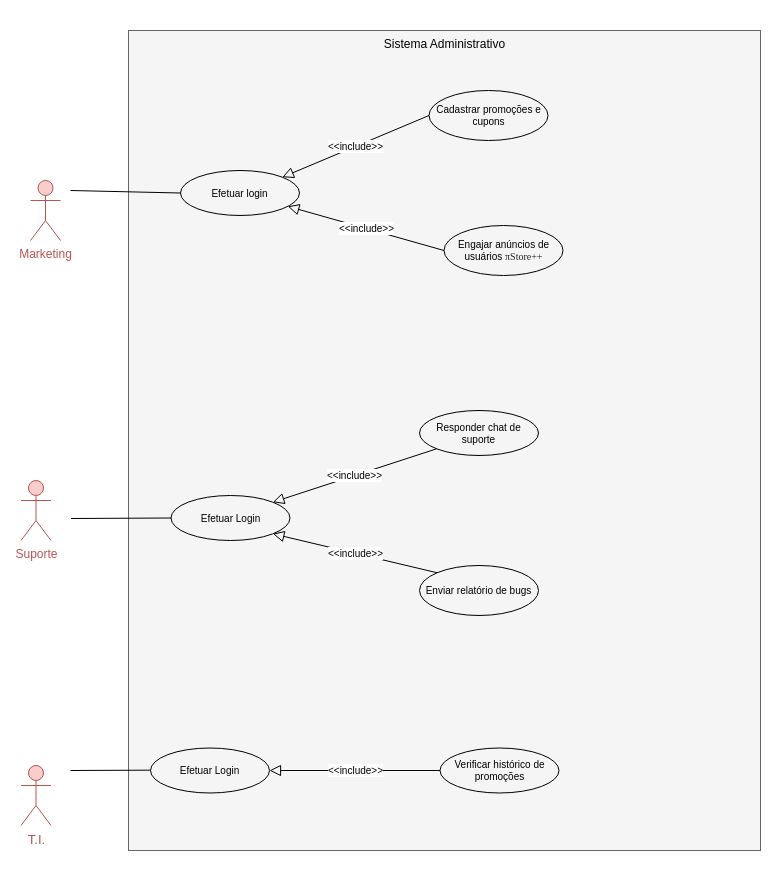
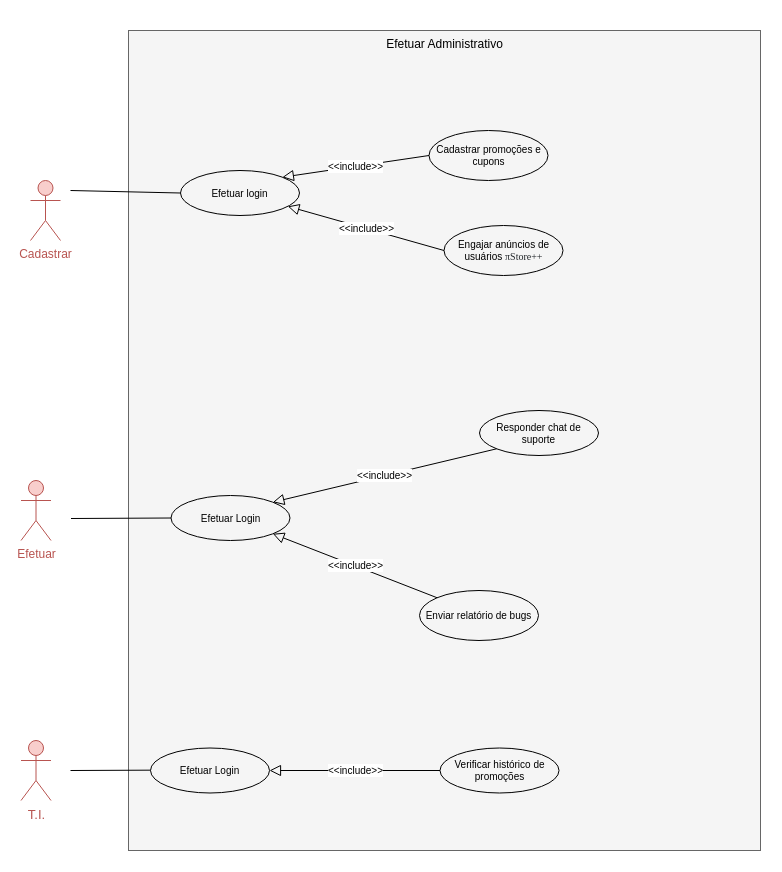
(445, 41) -> (445, 41)
(489, 116) -> (489, 156)
(46, 255) -> (46, 255)
(479, 433) -> (539, 433)
(37, 555) -> (37, 555)
(479, 591) -> (479, 616)
(36, 796) -> (36, 771)
